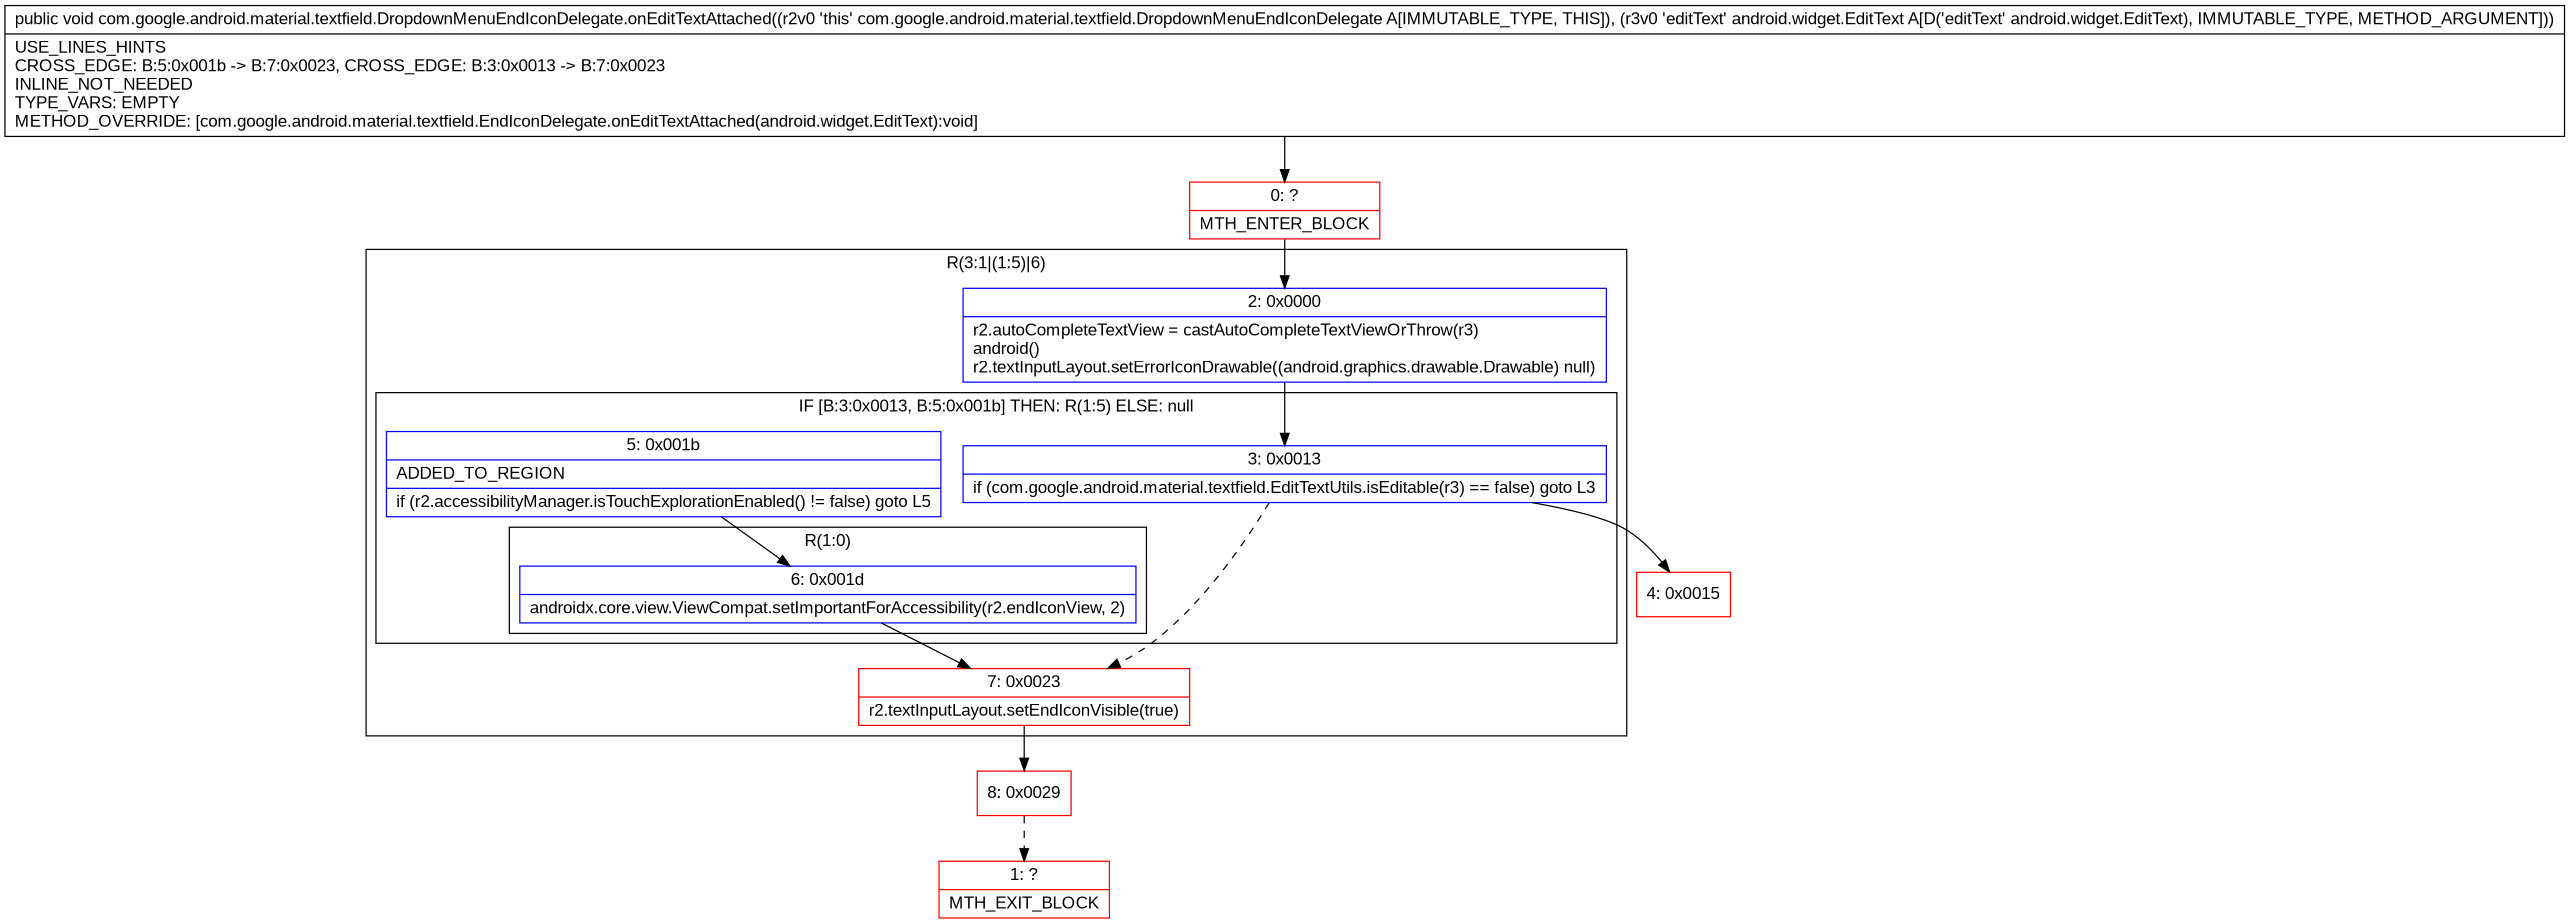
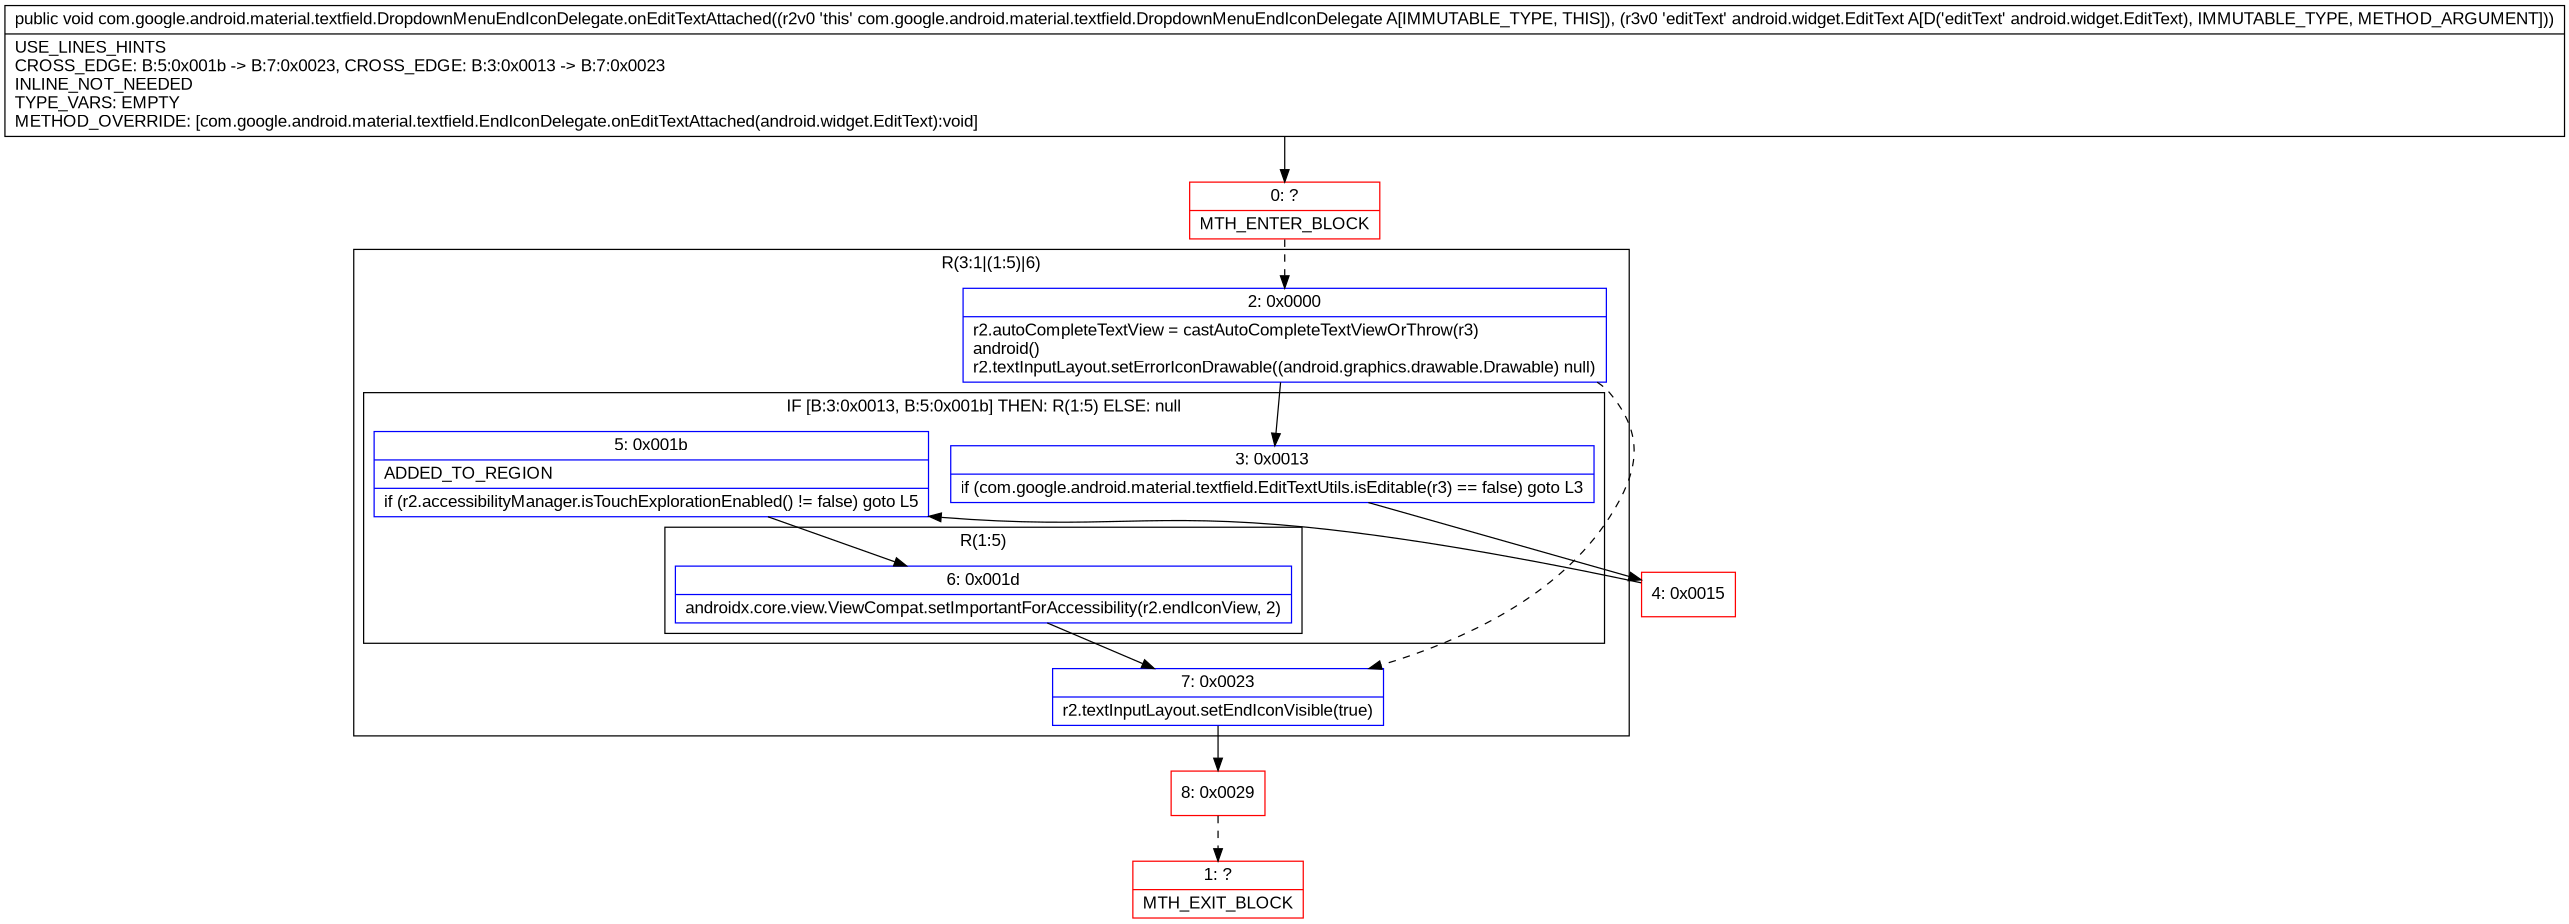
(1285, 258) -> (1285, 258)
none -> (1311, 528)
(828, 541) -> (983, 541)
(1204, 593) -> (1584, 550)
(1024, 697) -> (1218, 697)
